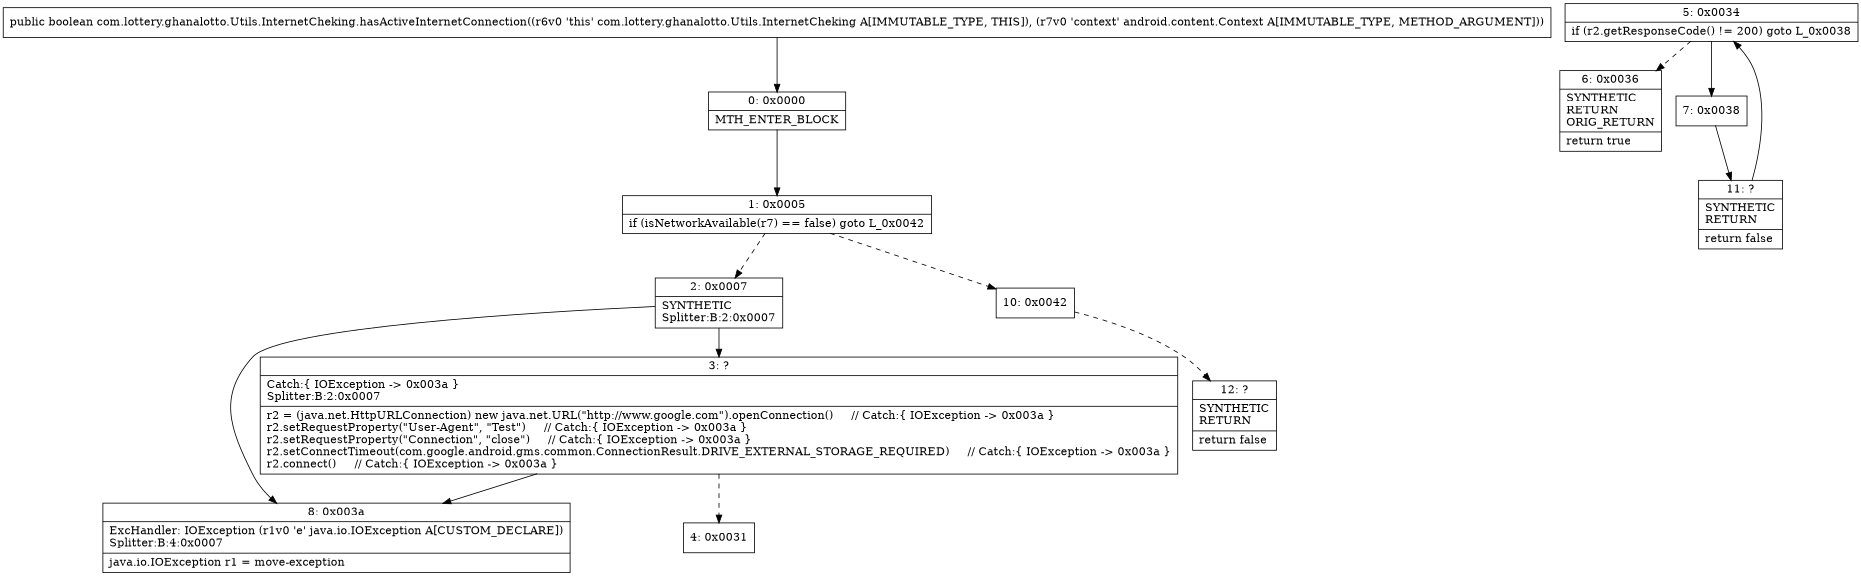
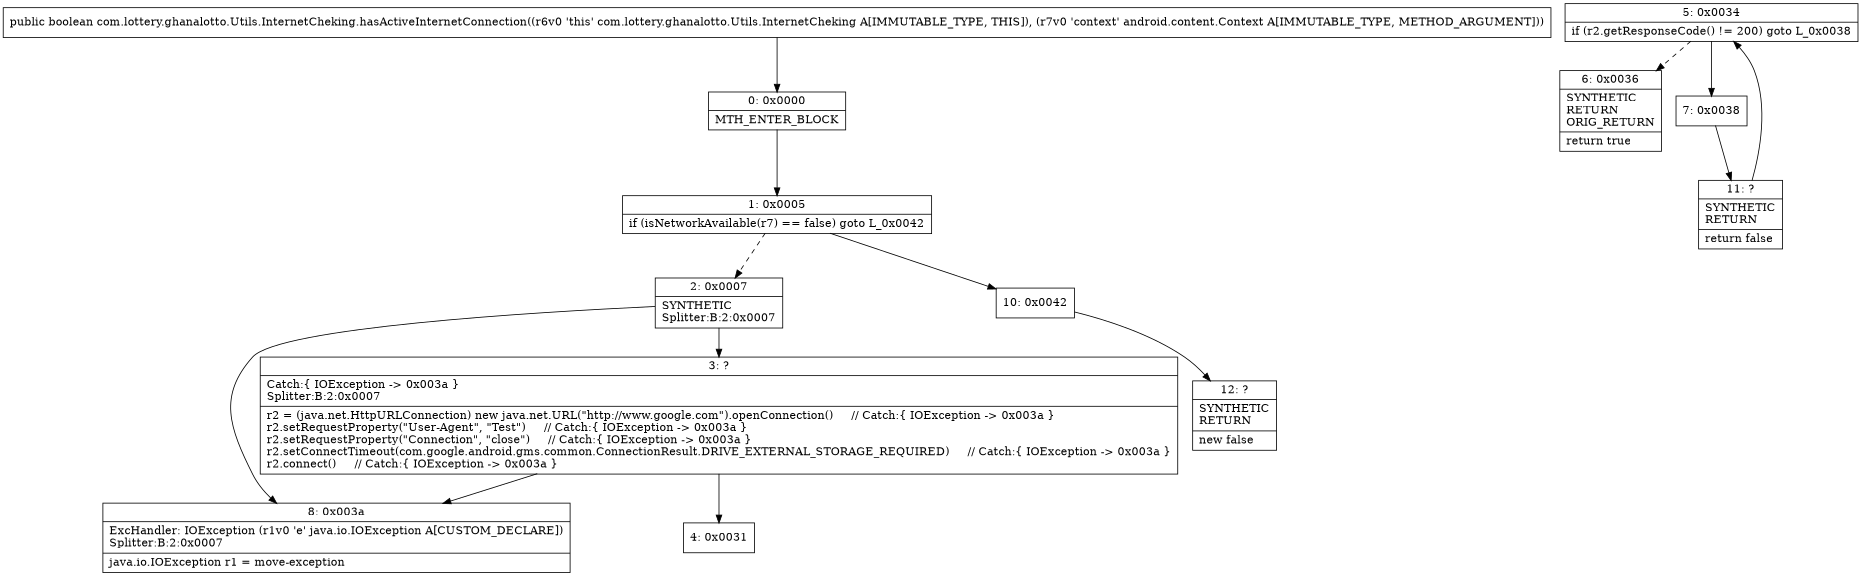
(909, 260) -> (909, 260)
(1144, 335) -> (1144, 335)
(1233, 440) -> (1227, 440)
(719, 494) -> (719, 494)
(167, 543) -> (167, 543)
